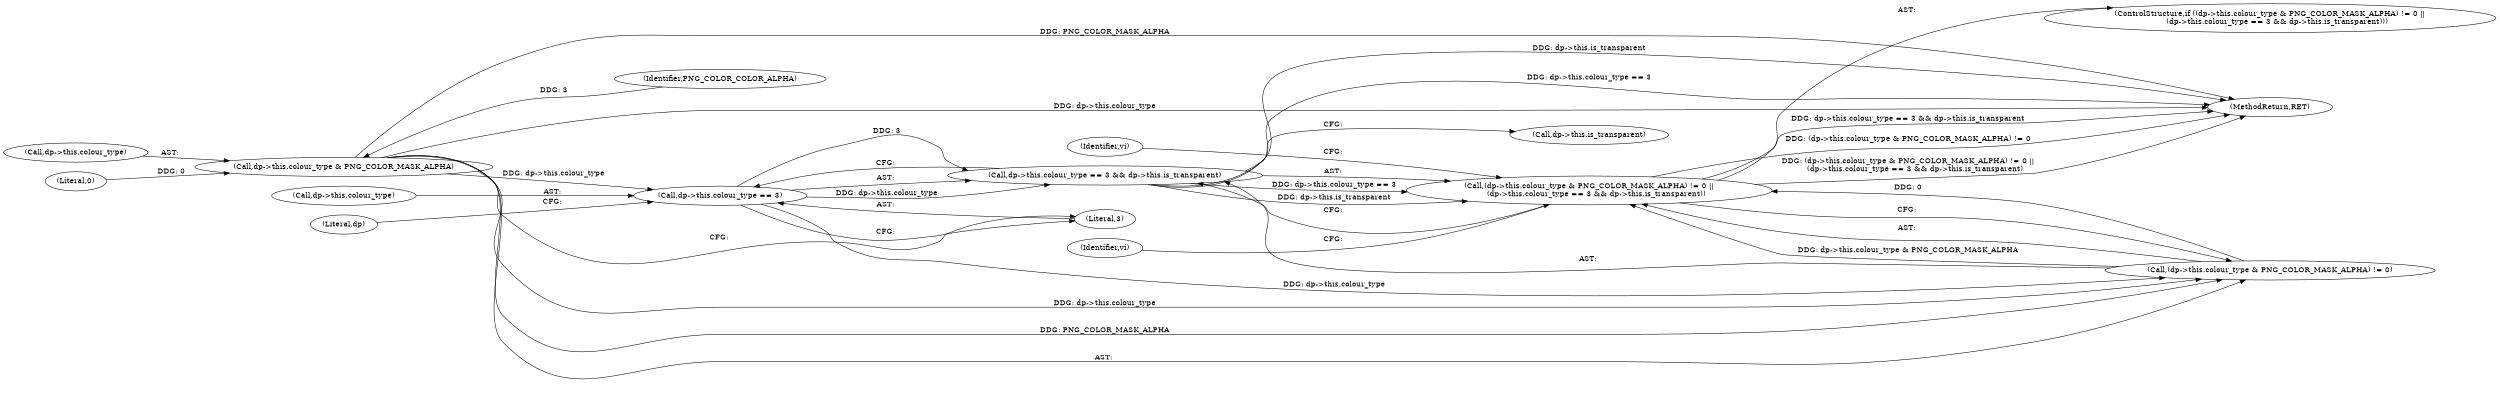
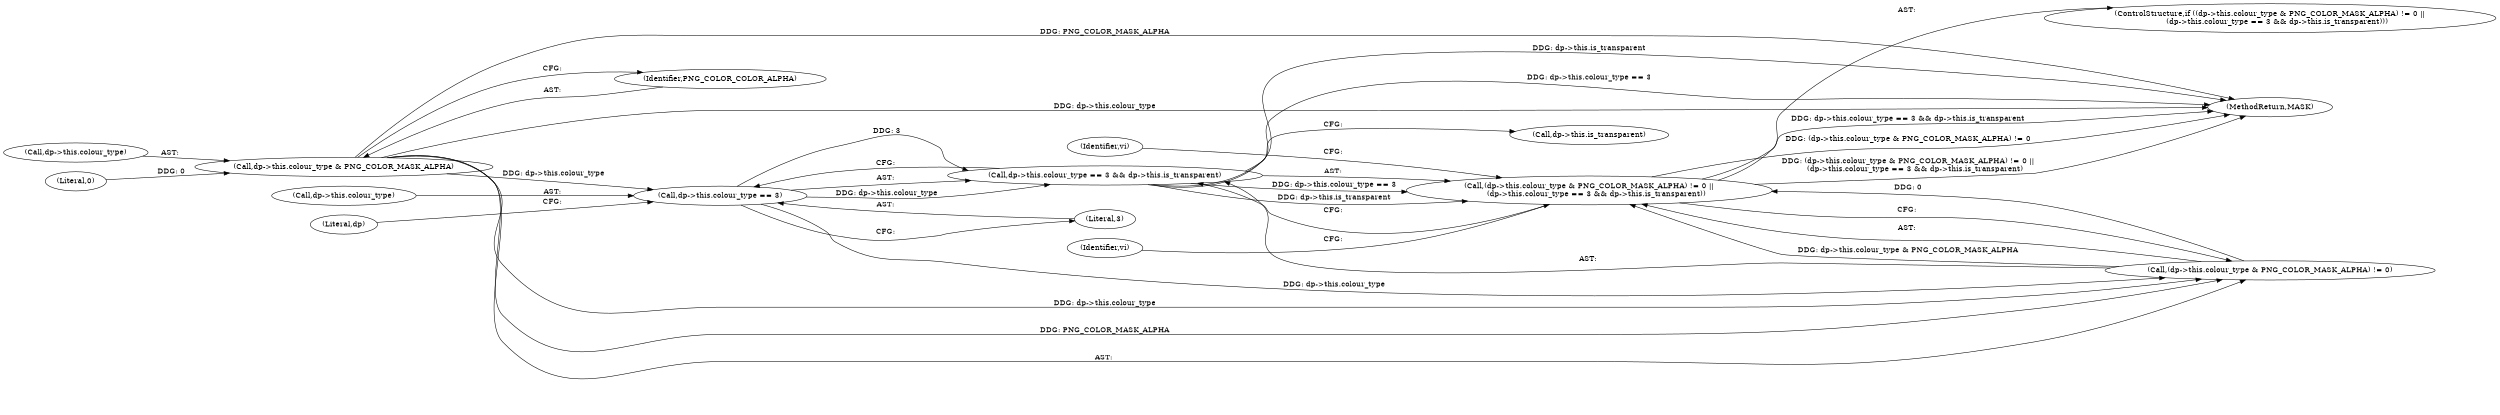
(554, 90) -> (554, 90)
(2270, 107) -> (2270, 107)
(756, 247) -> (490, 88)
